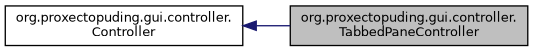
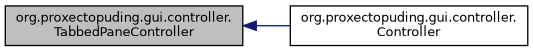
(273, 26) -> (273, 26)
